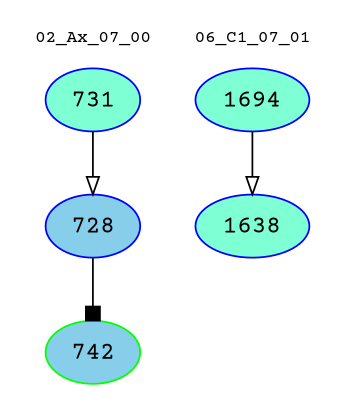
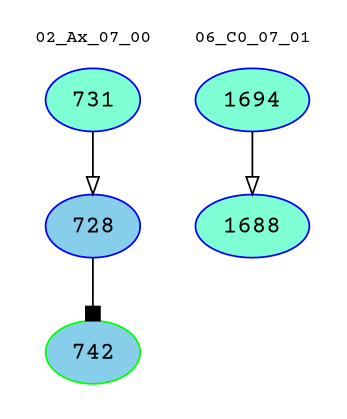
(253, 38) -> (253, 38)
(252, 226) -> (252, 226)
